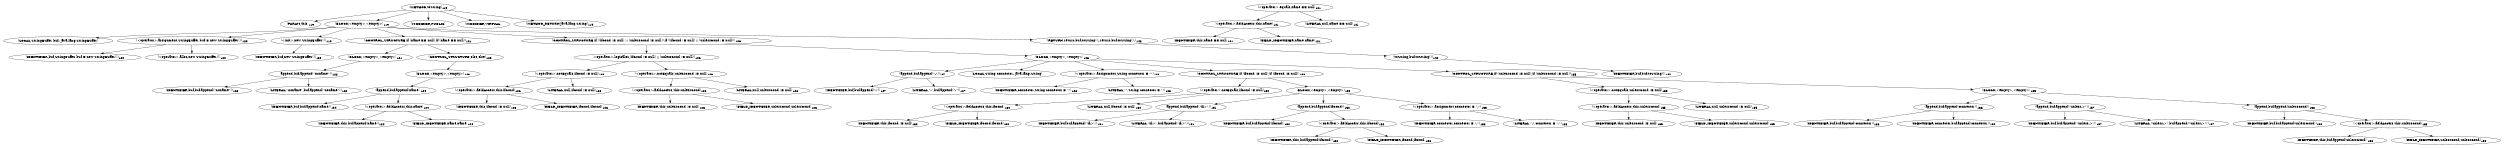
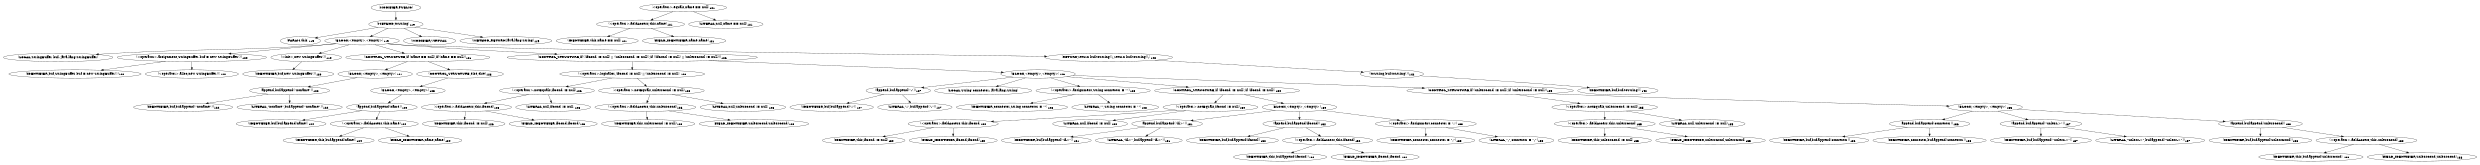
(428, 15) -> (396, 15)
